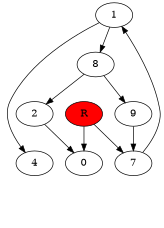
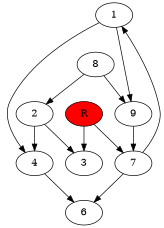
(106, 36) -> (123, 61)
none -> (35, 135)
(84, 163) -> (84, 163)
none -> (84, 213)
